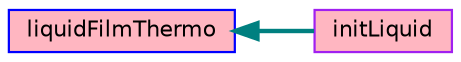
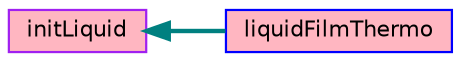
(286, 31) -> (197, 31)
